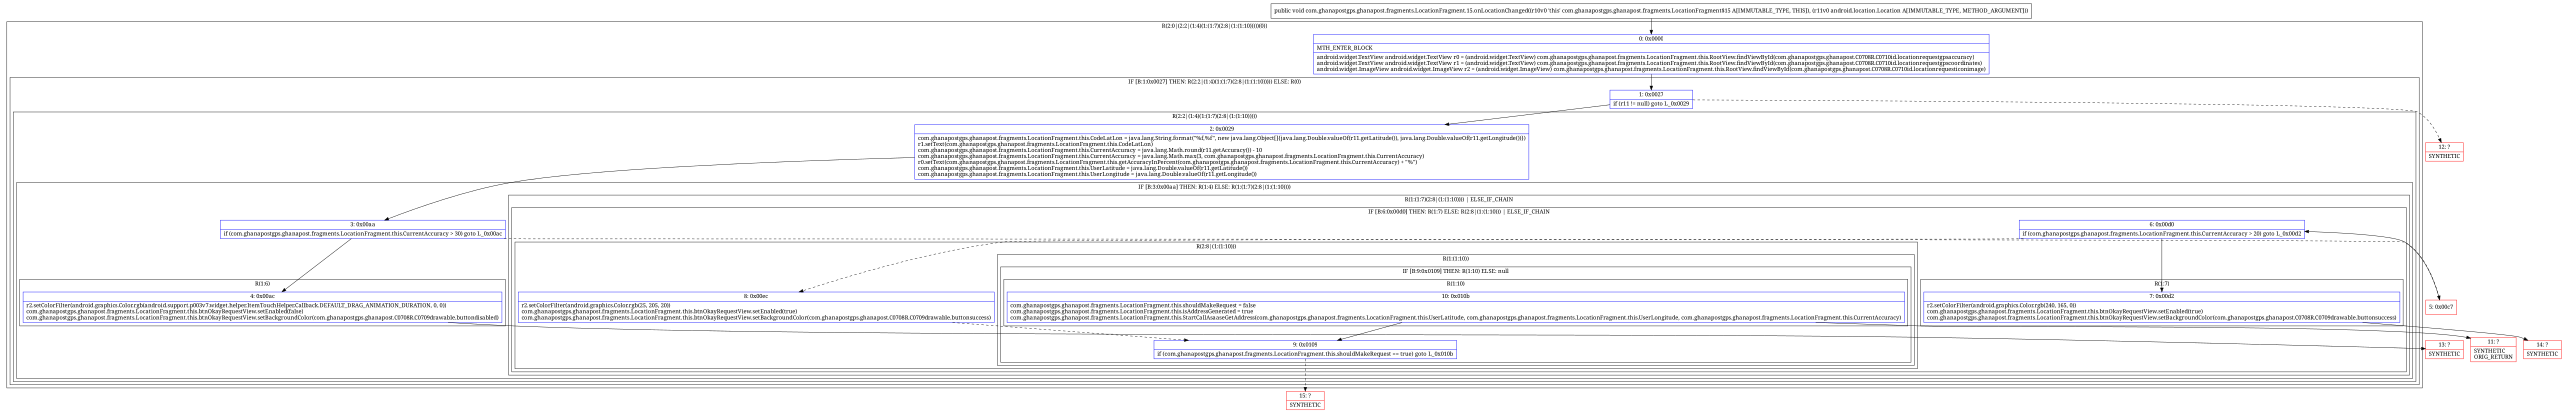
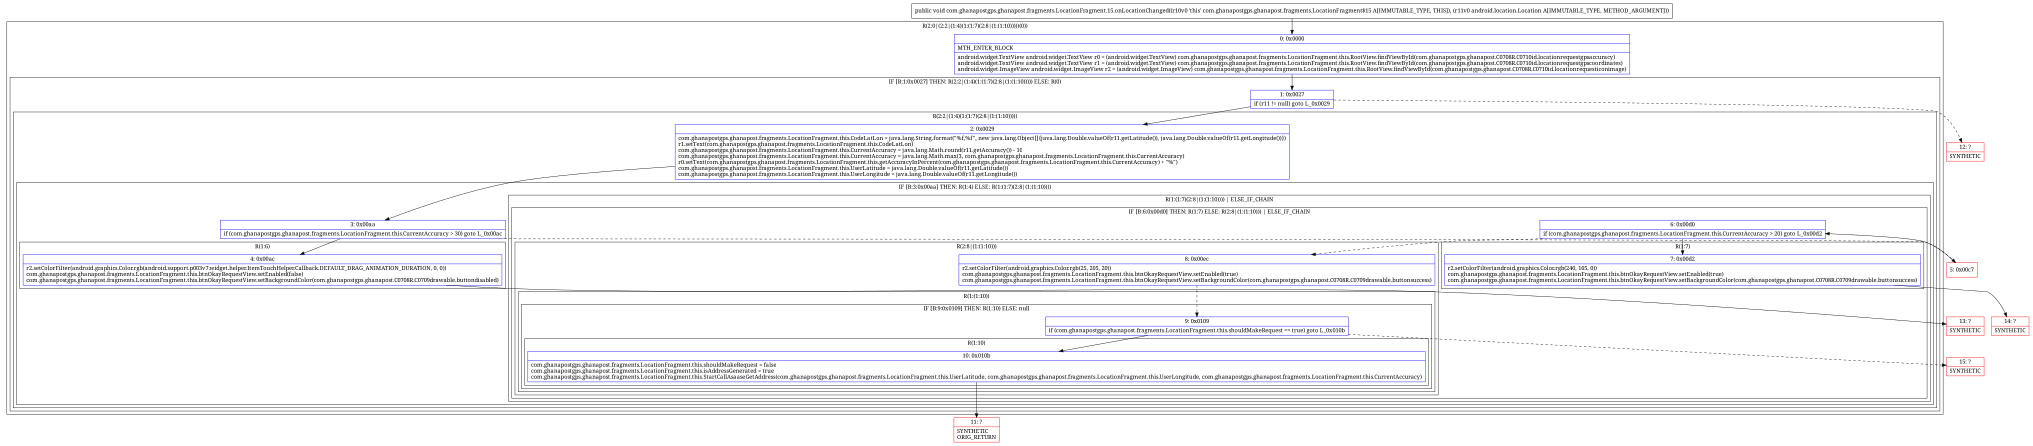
(1372, 331) -> (1105, 343)
